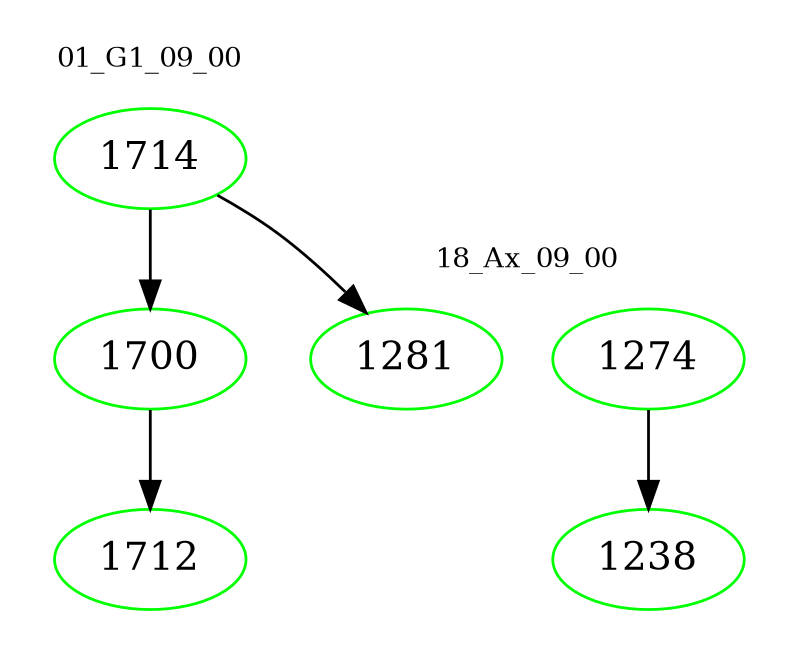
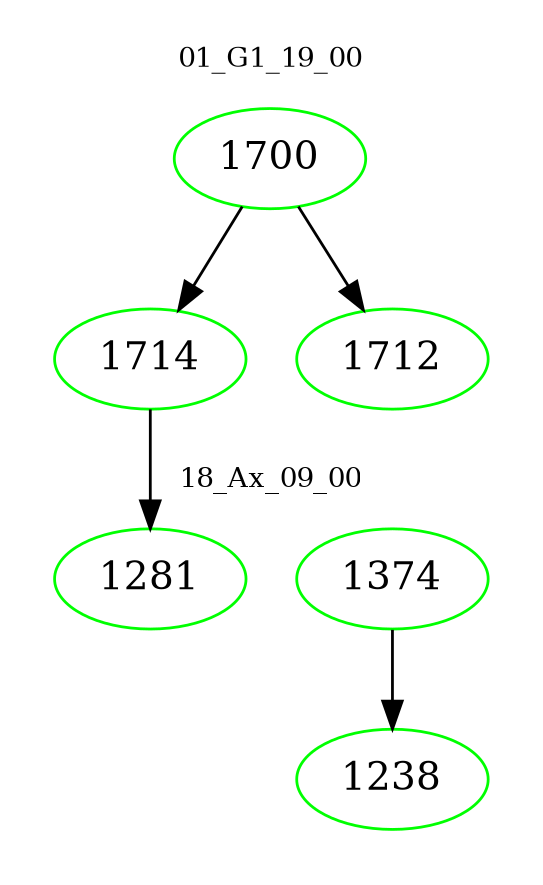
(150, 60) -> (271, 60)
(150, 245) -> (218, 246)
(649, 359) -> (392, 579)
